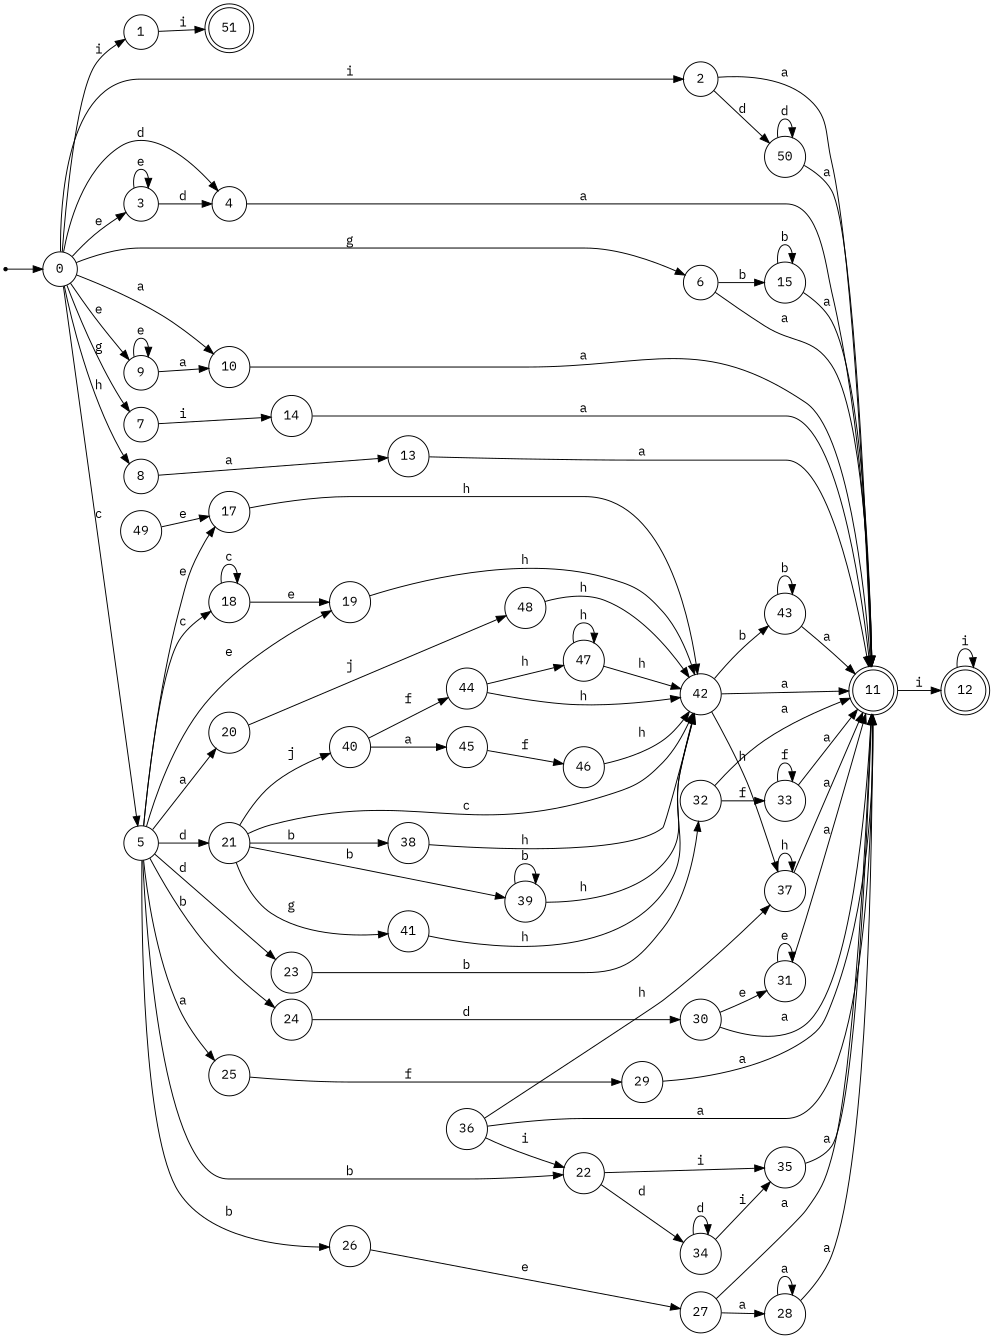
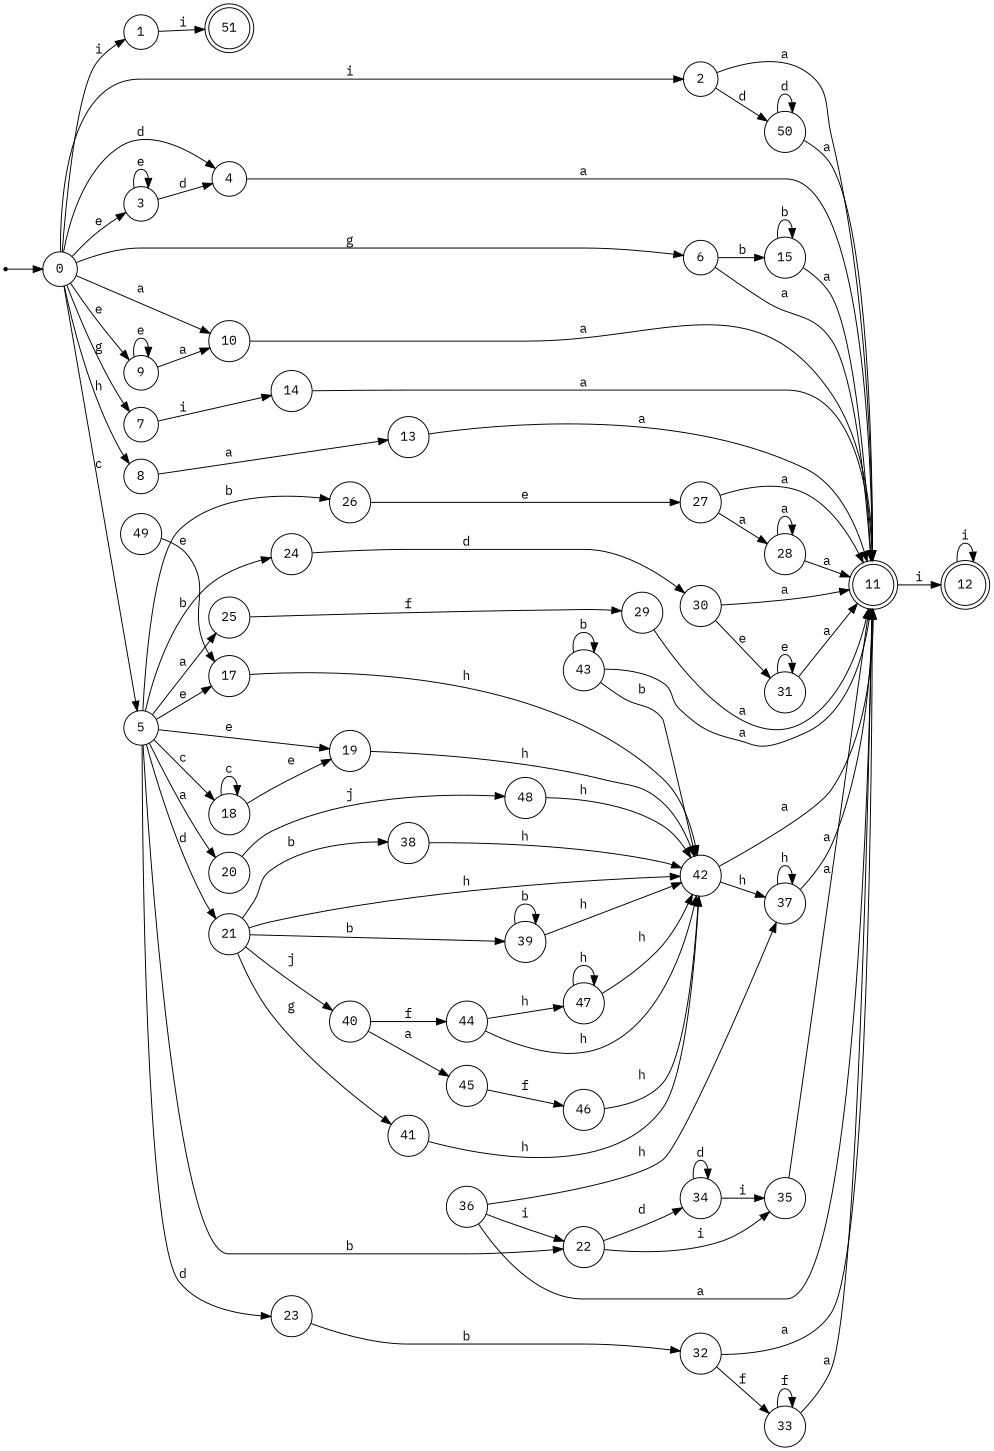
(736, 654) -> (670, 747)
(467, 806) -> (467, 882)
